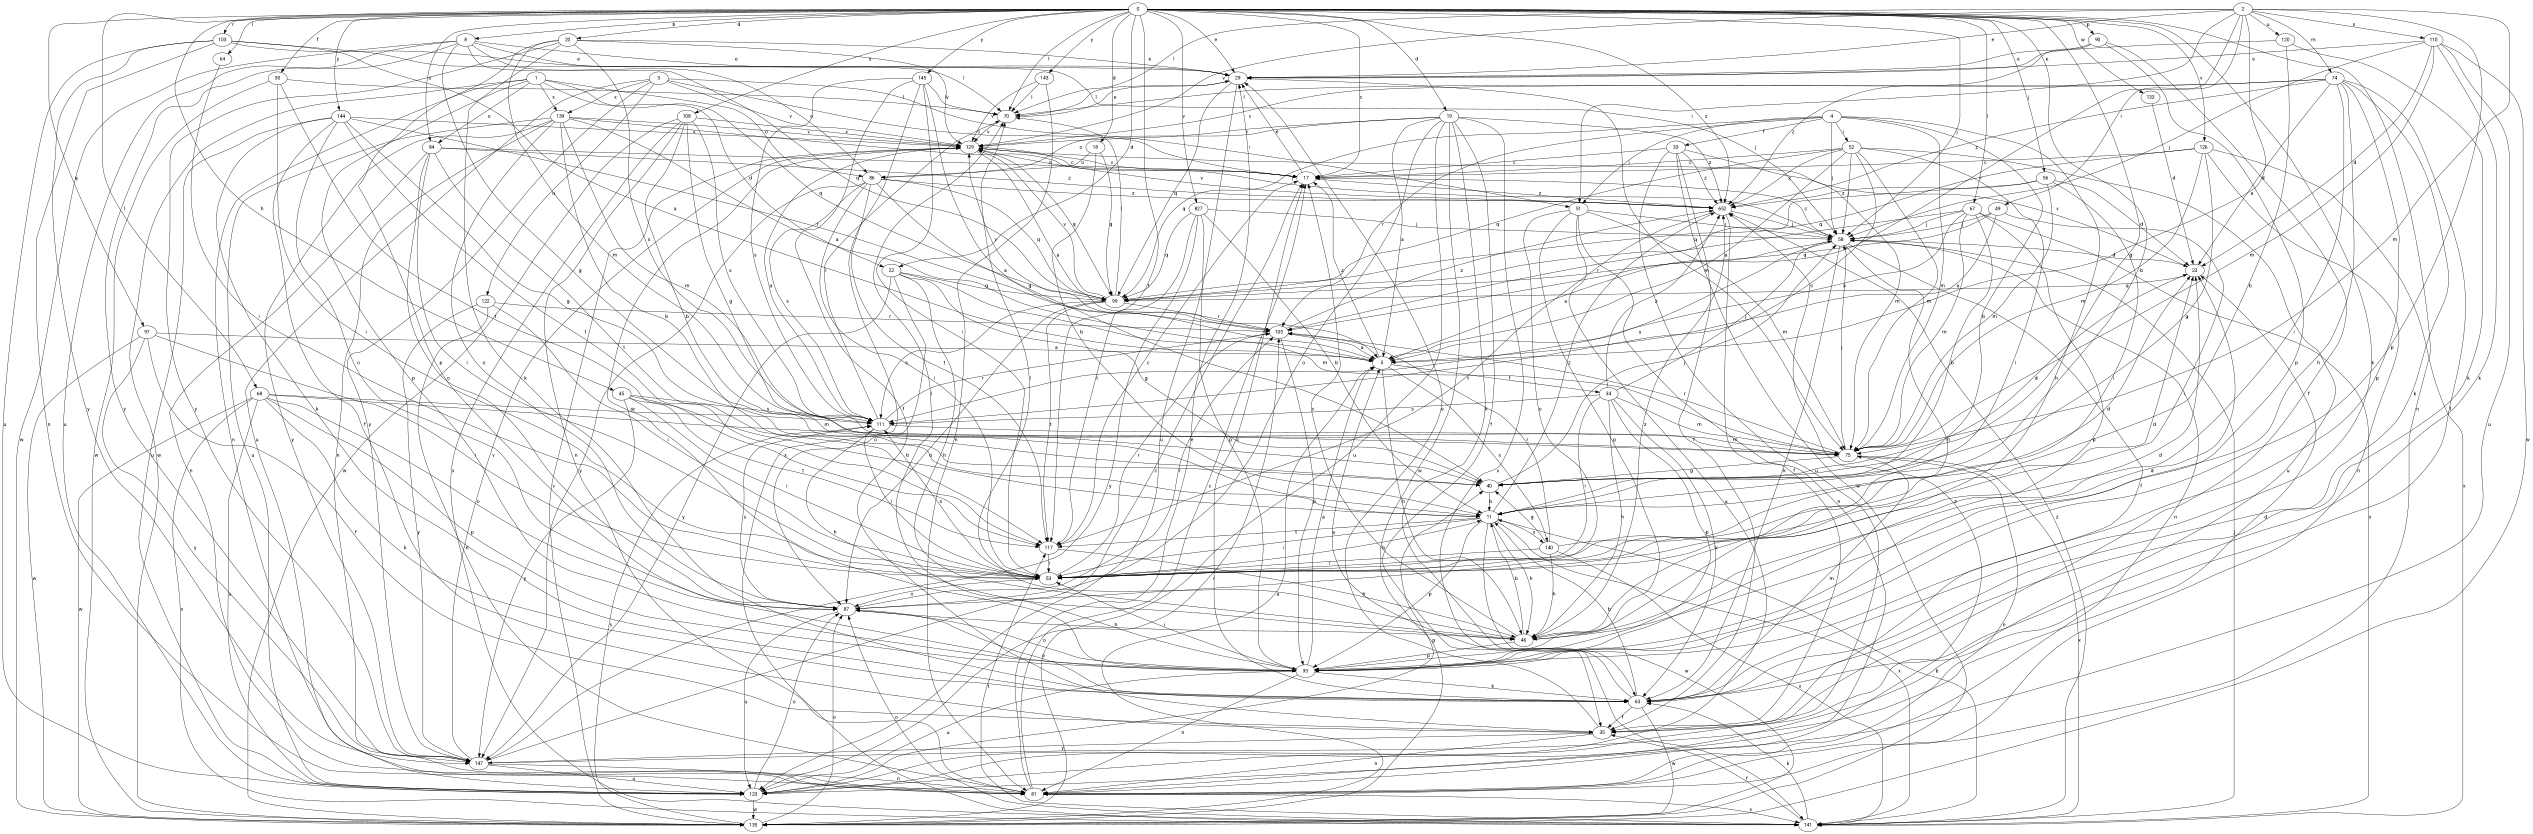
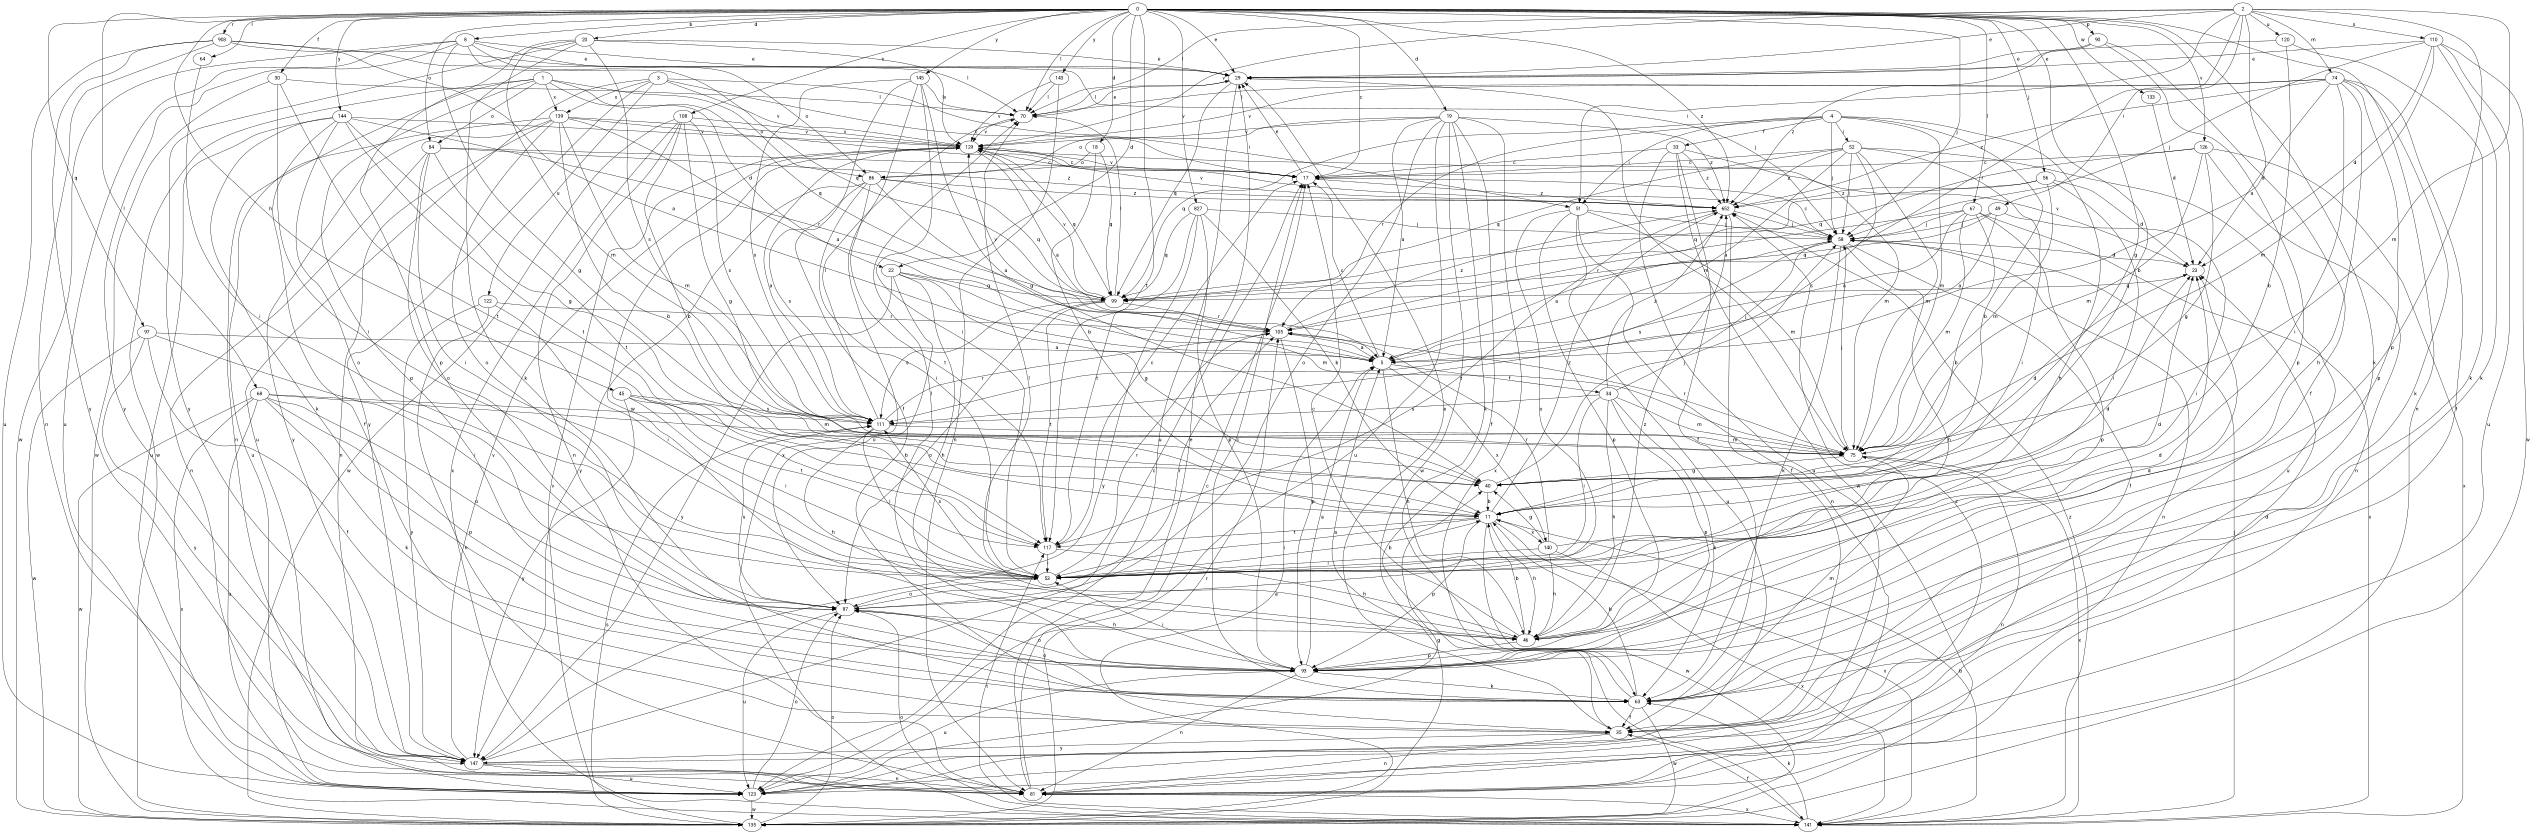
(222, 40) -> (222, 40)
(1342, 271) -> (1342, 271)
